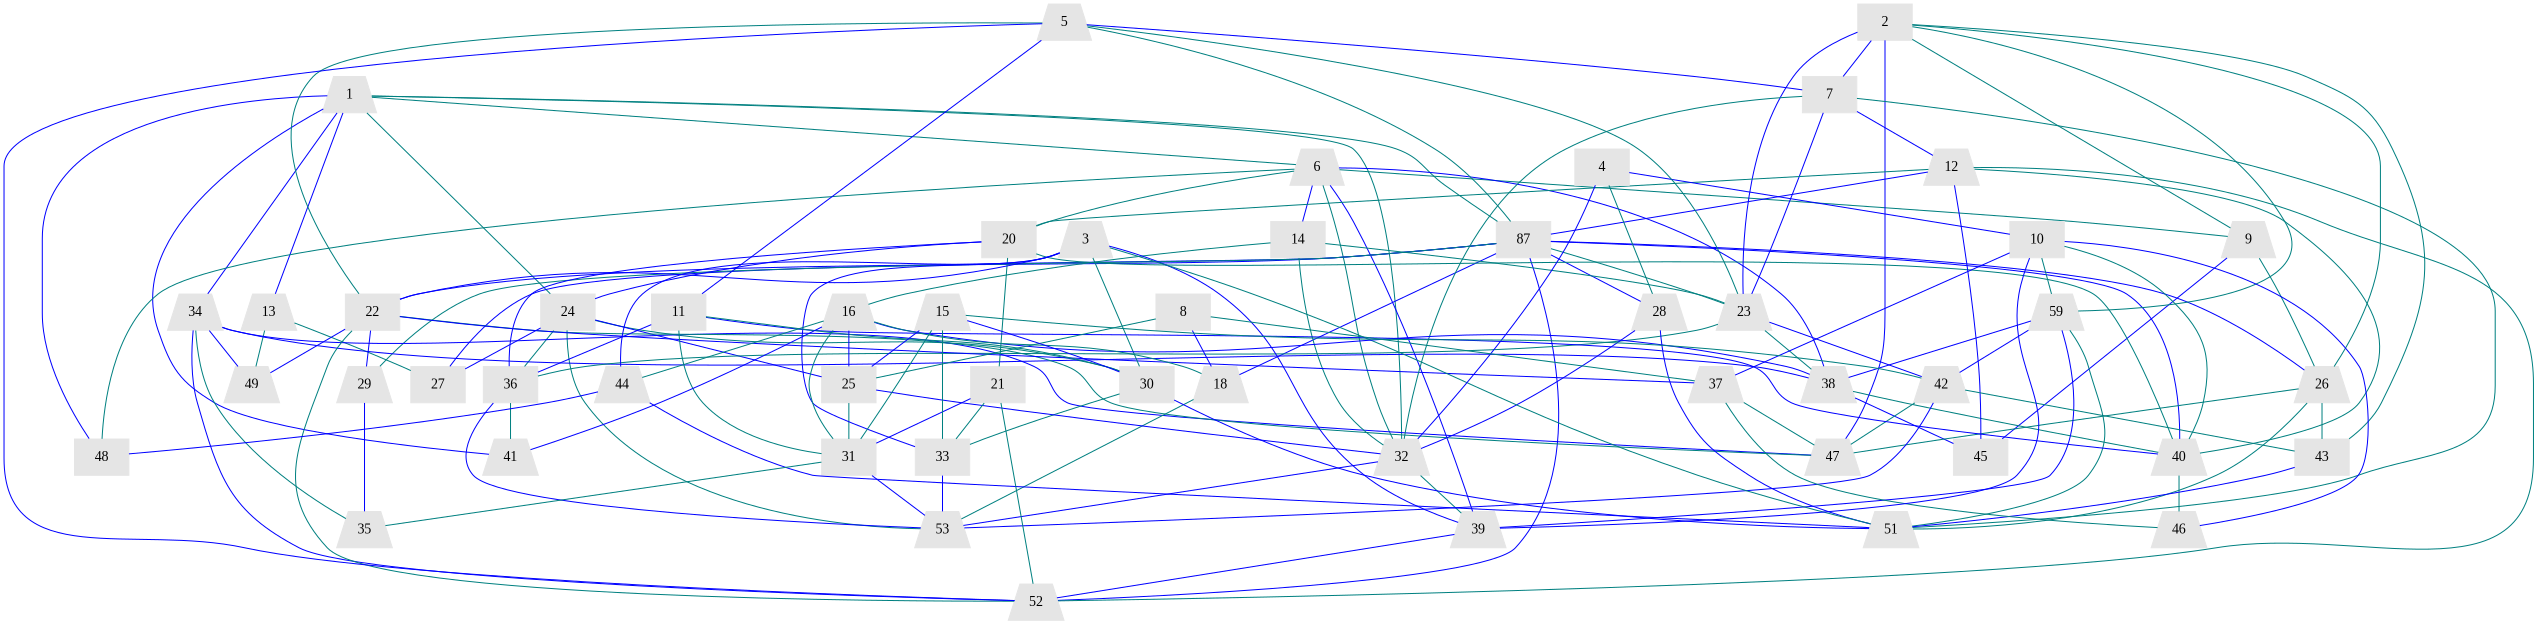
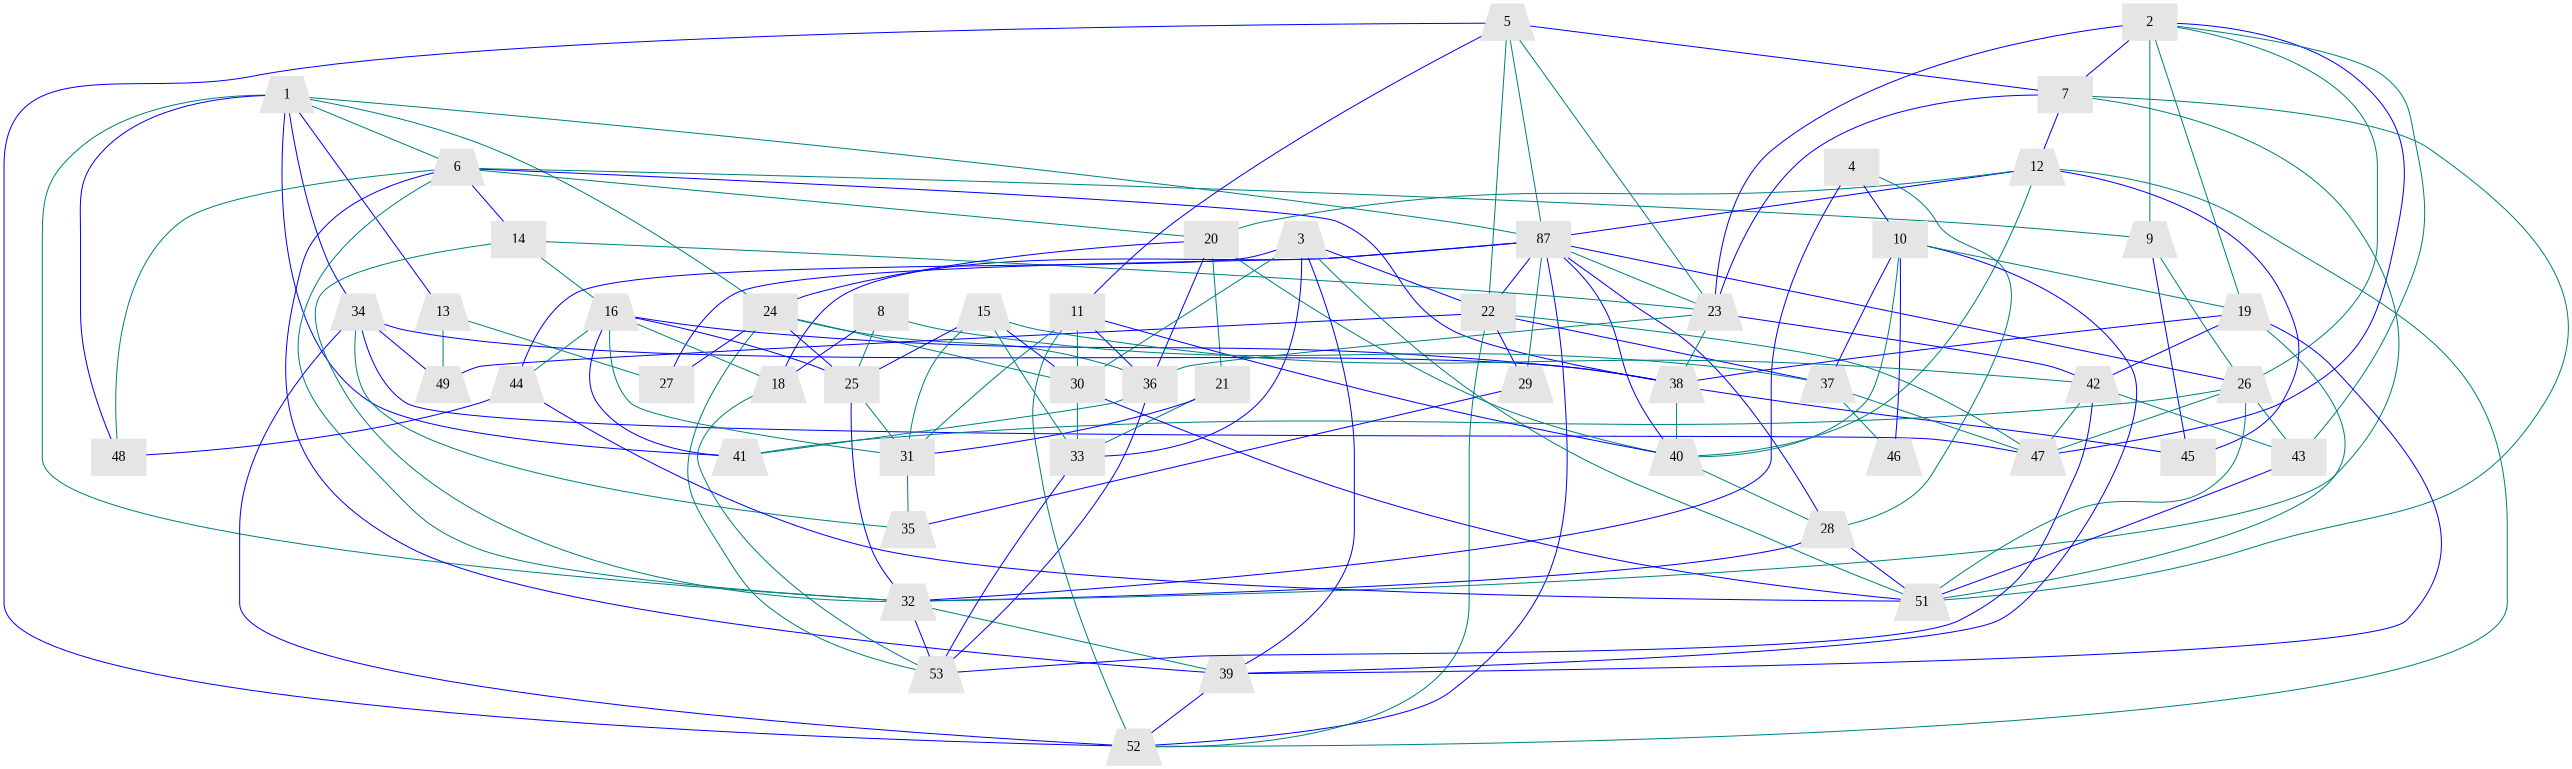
(2056, 312) -> (2244, 312)
none -> (1454, 422)
(898, 495) -> none
(1018, 498) -> (1054, 532)
(2179, 499) -> (1756, 495)
